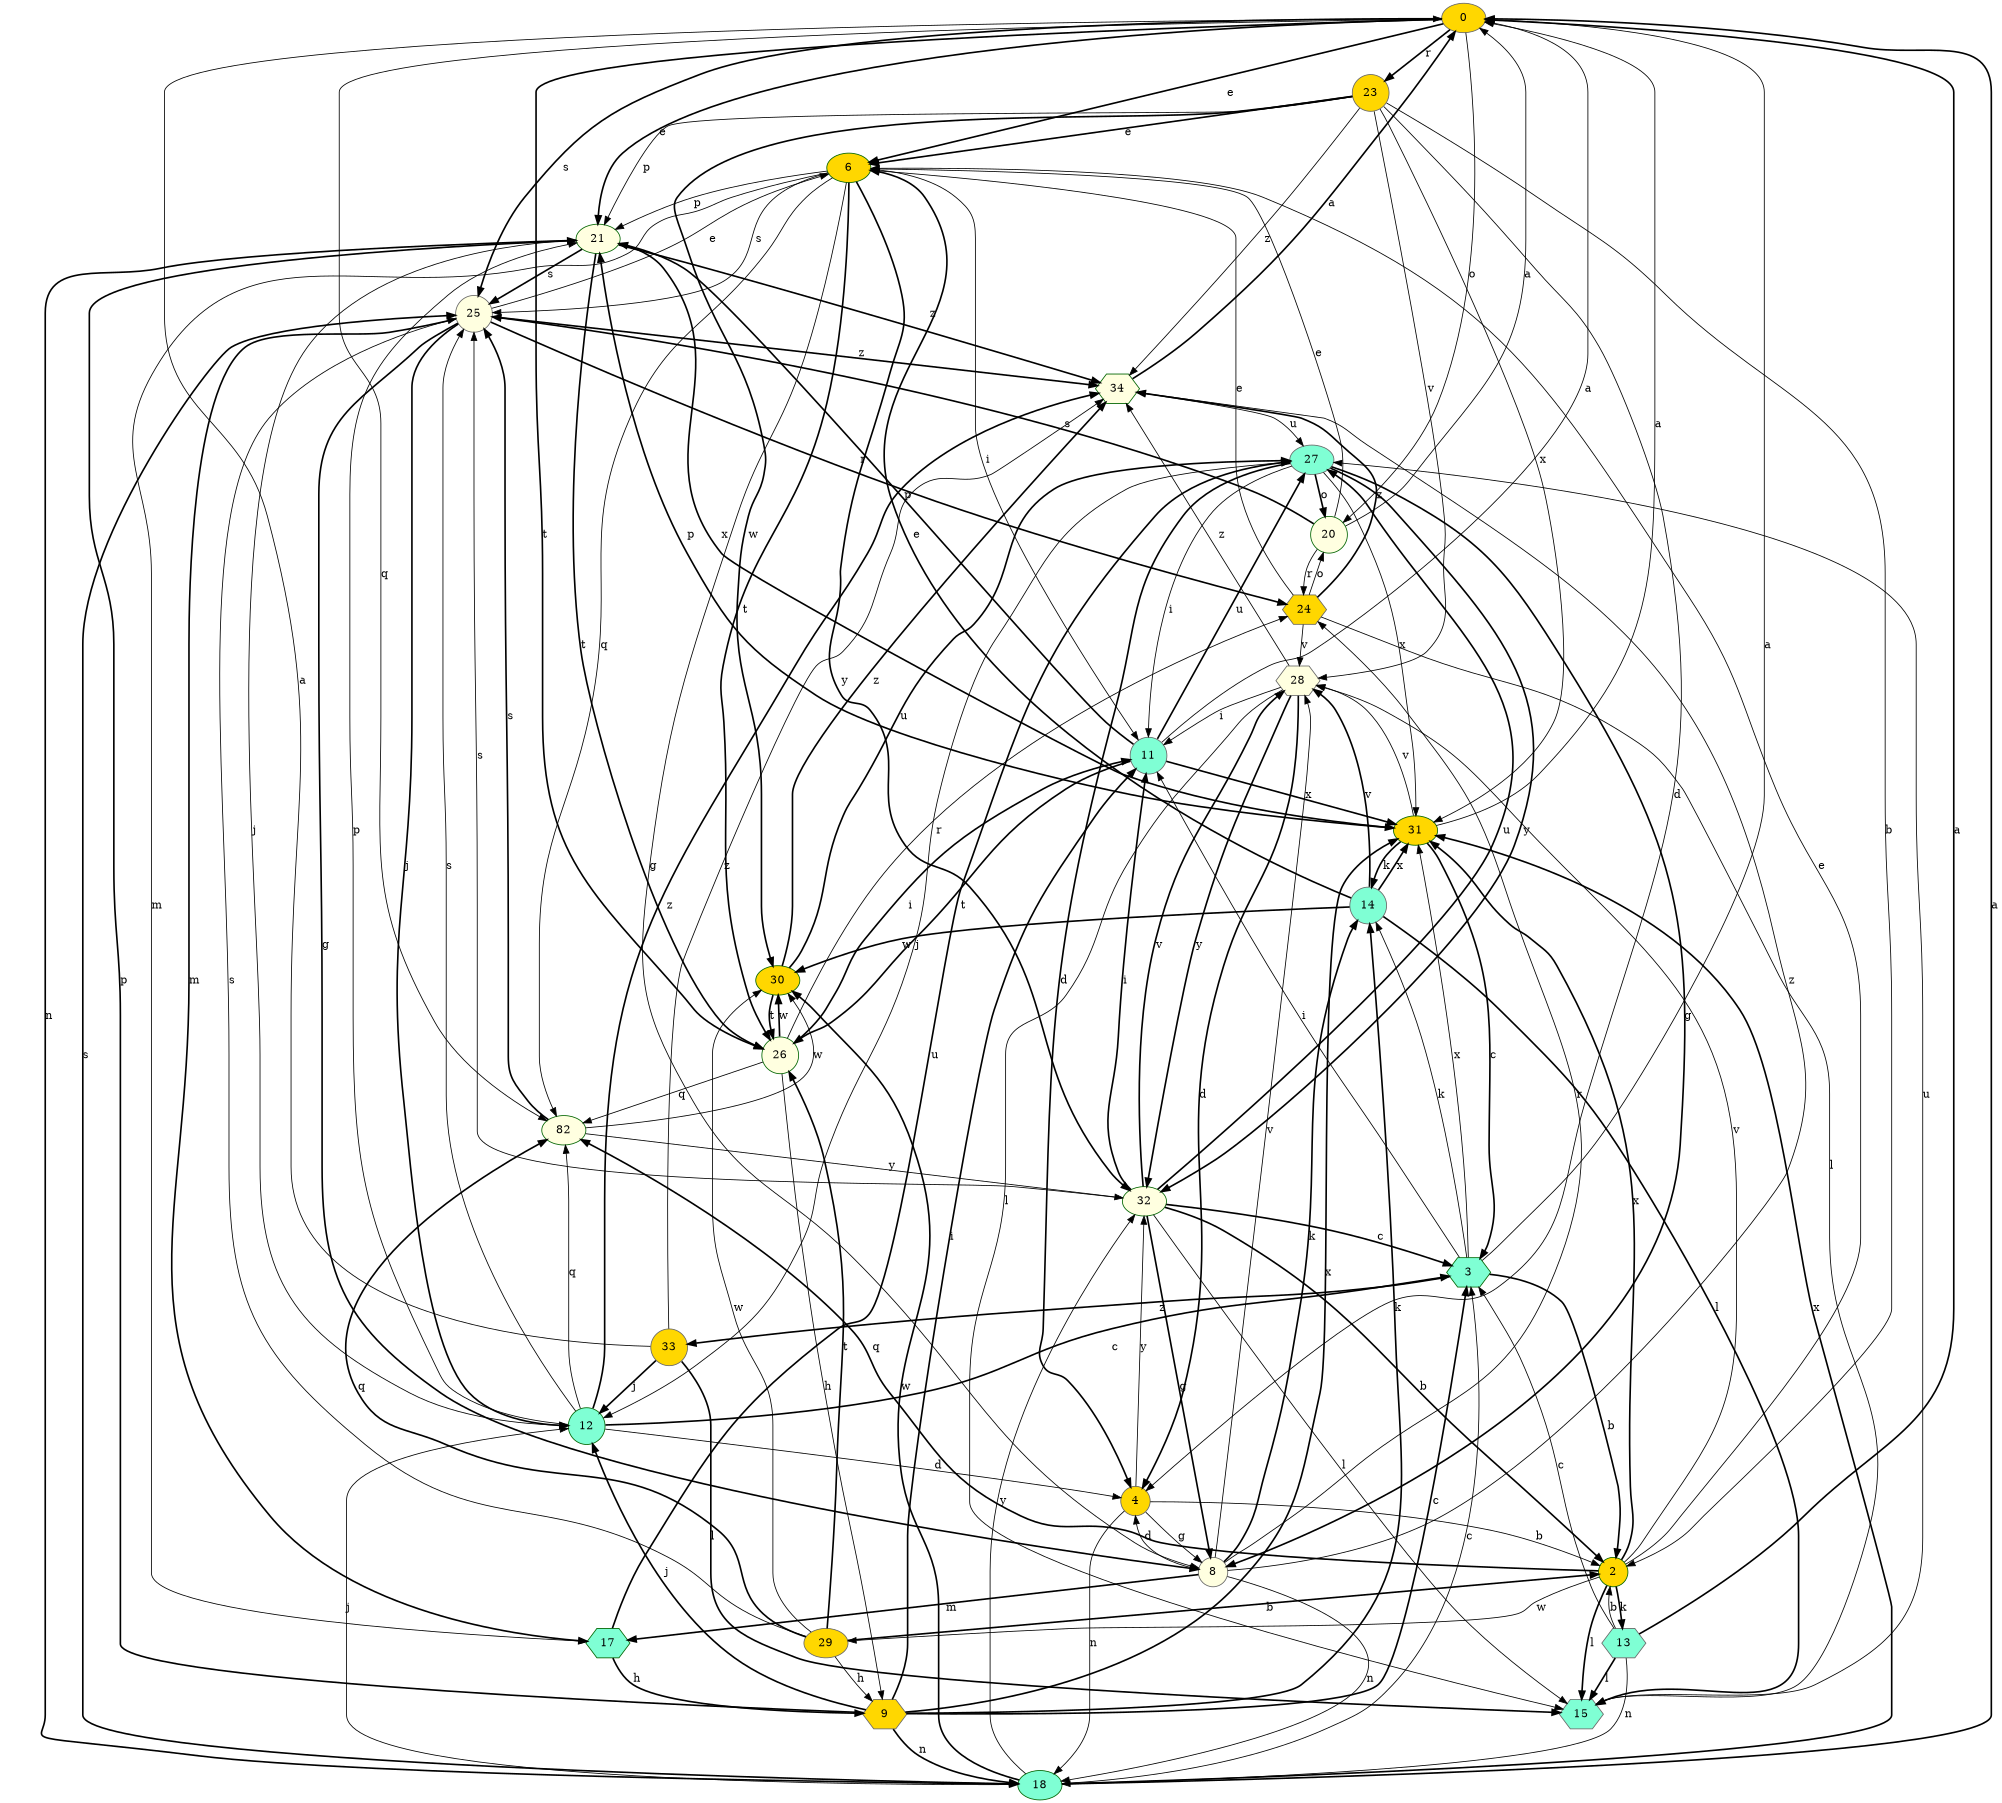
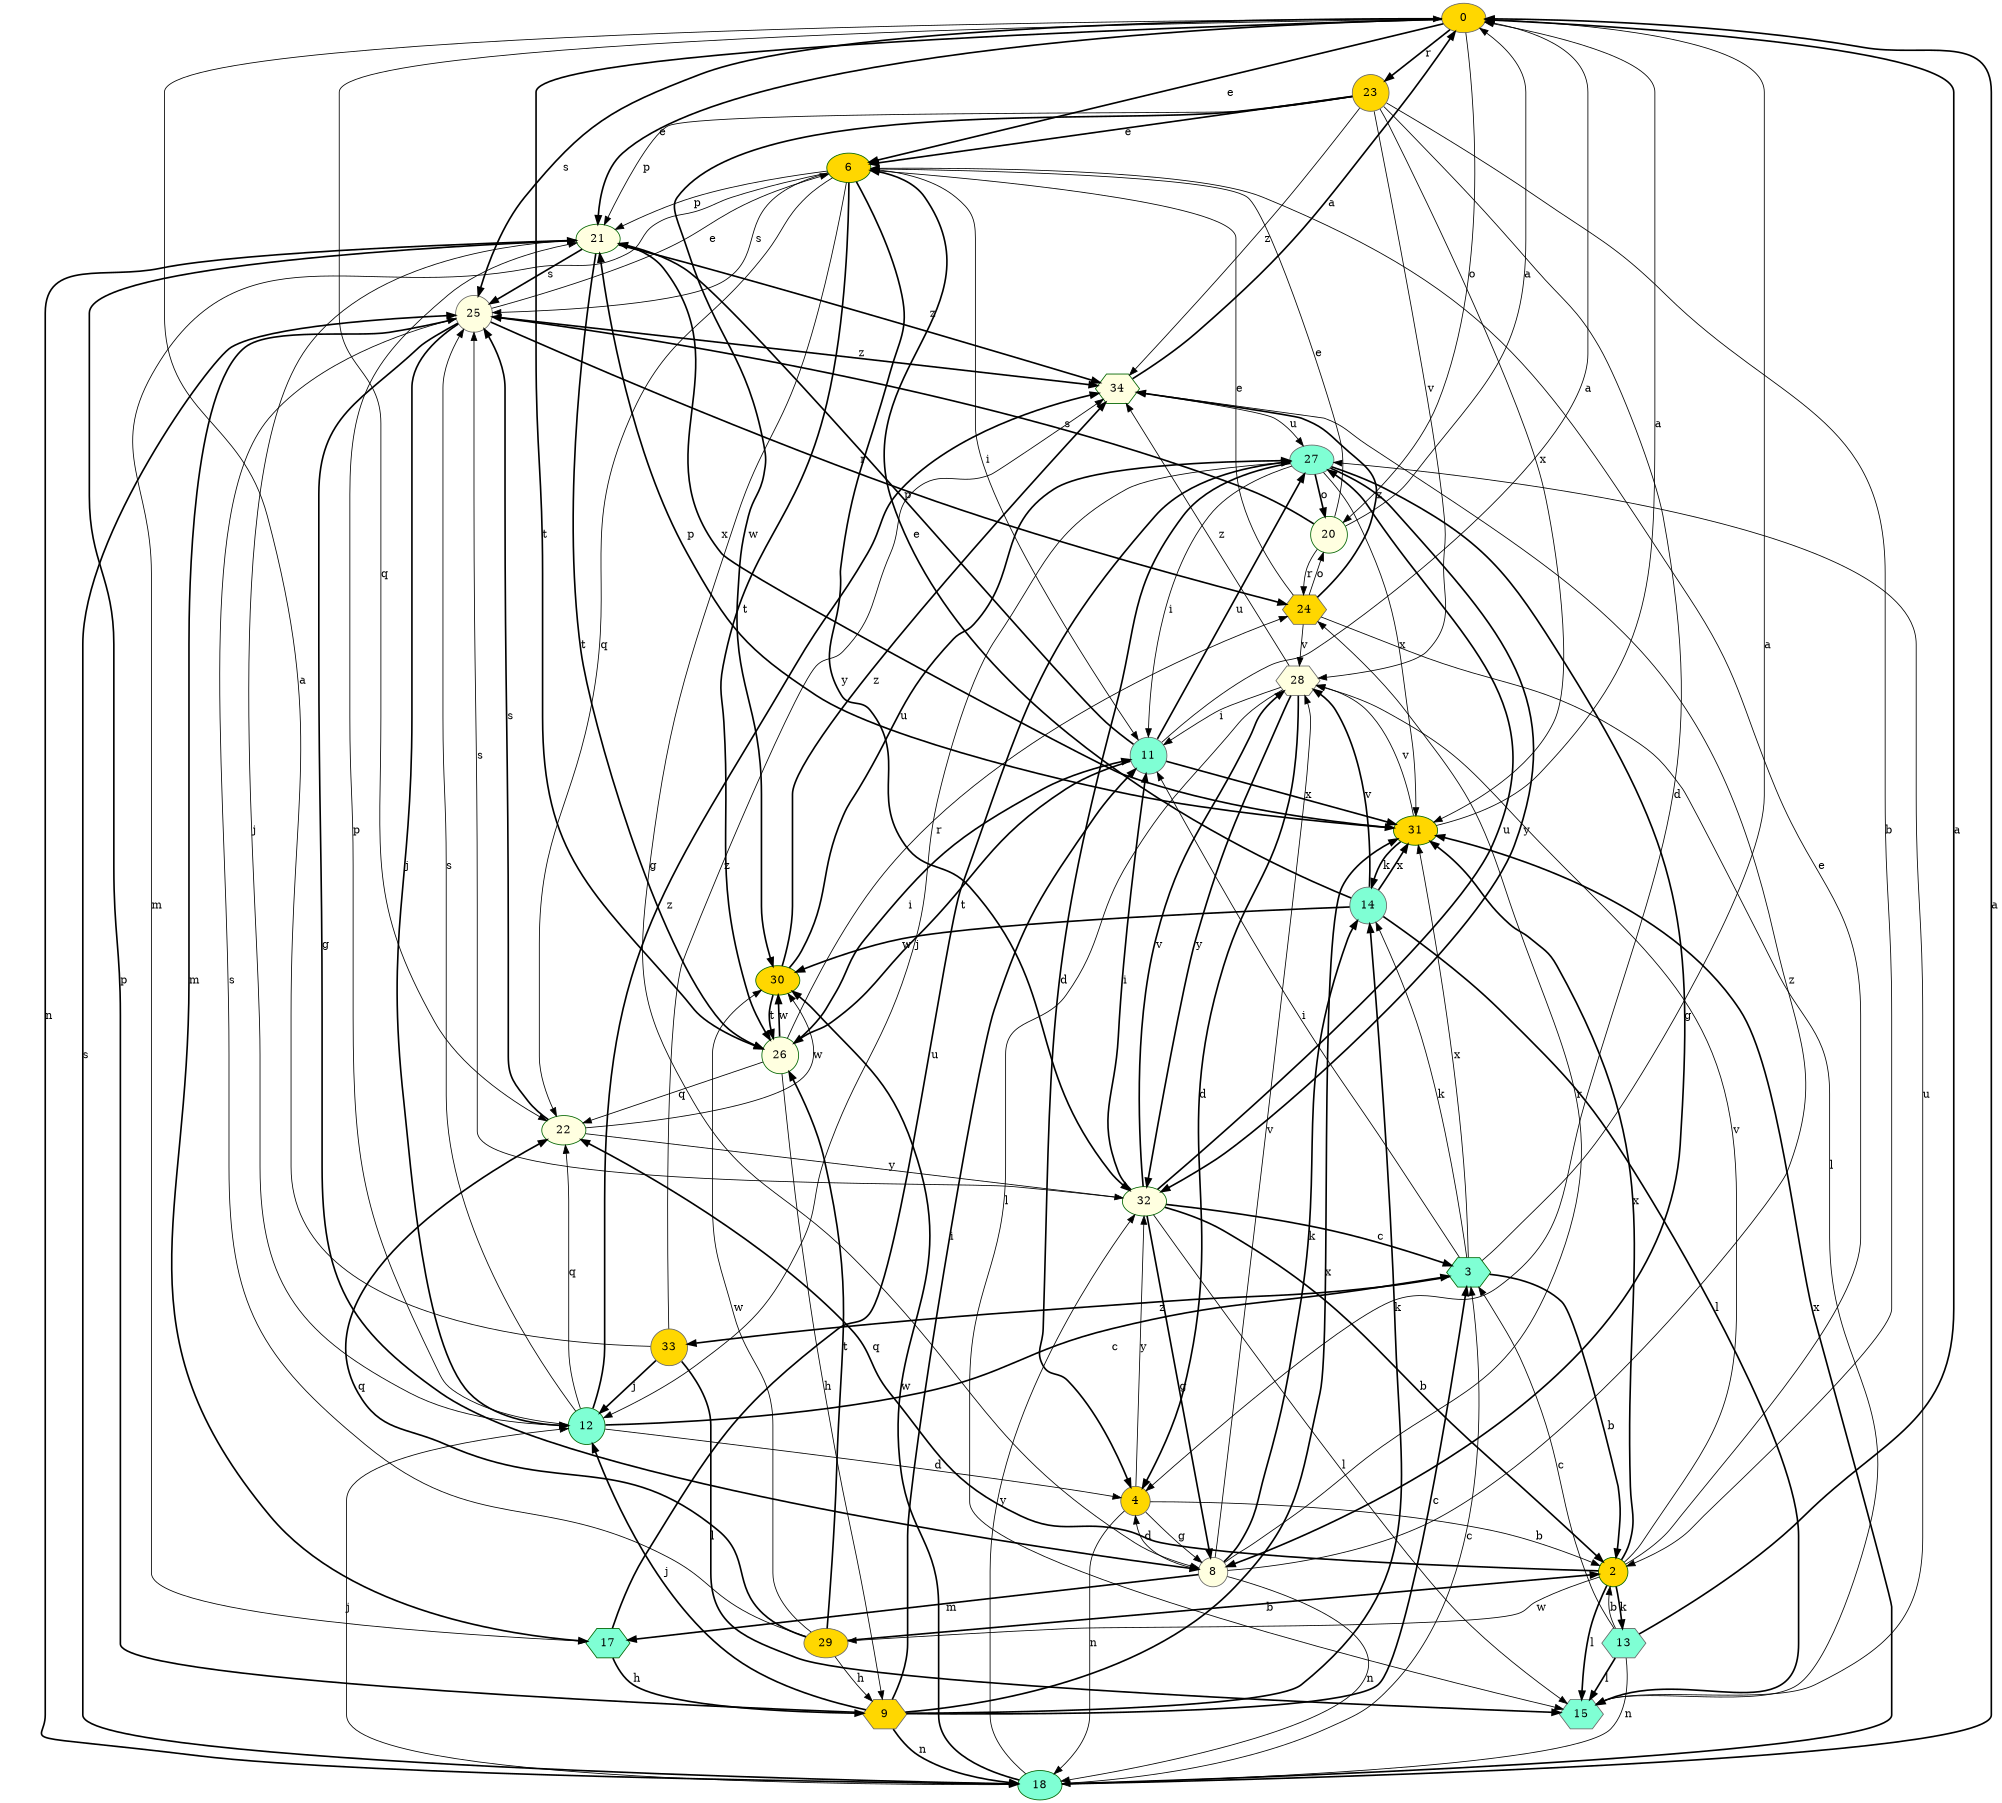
(1490, 1042) -> none
(564, 1130) -> (564, 1130)
